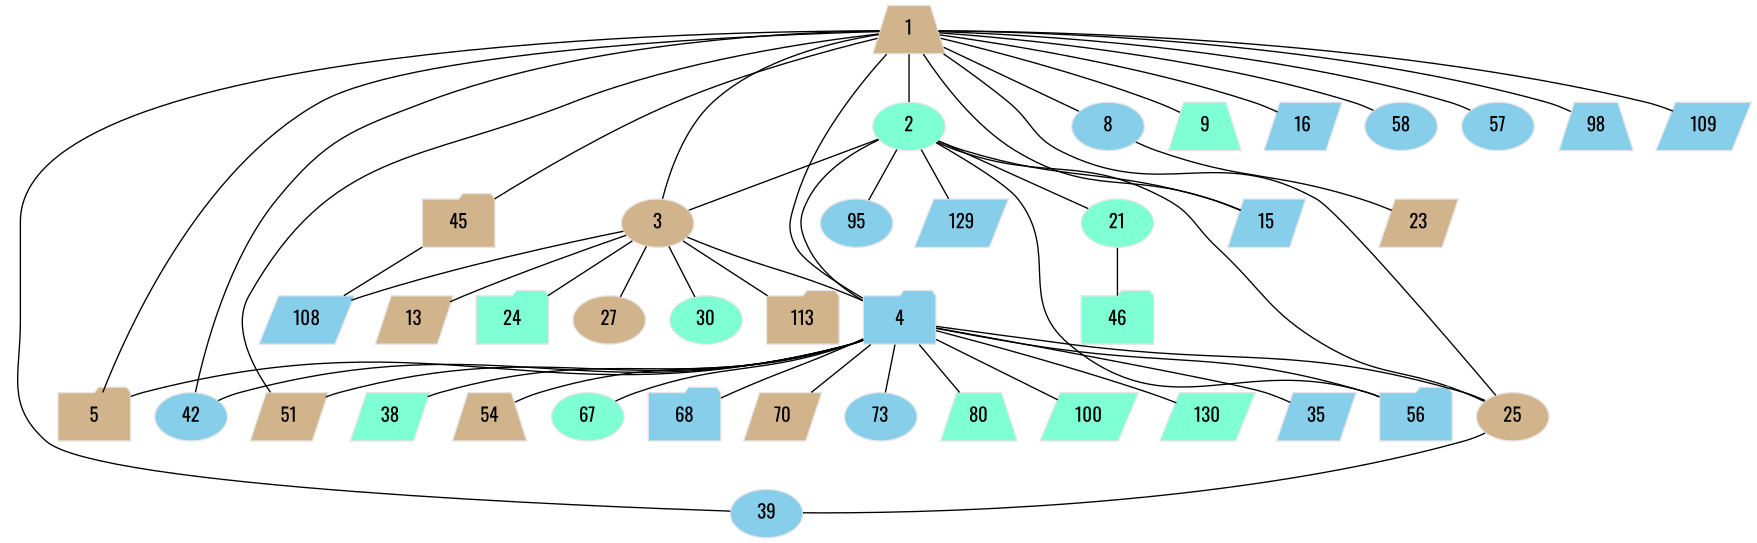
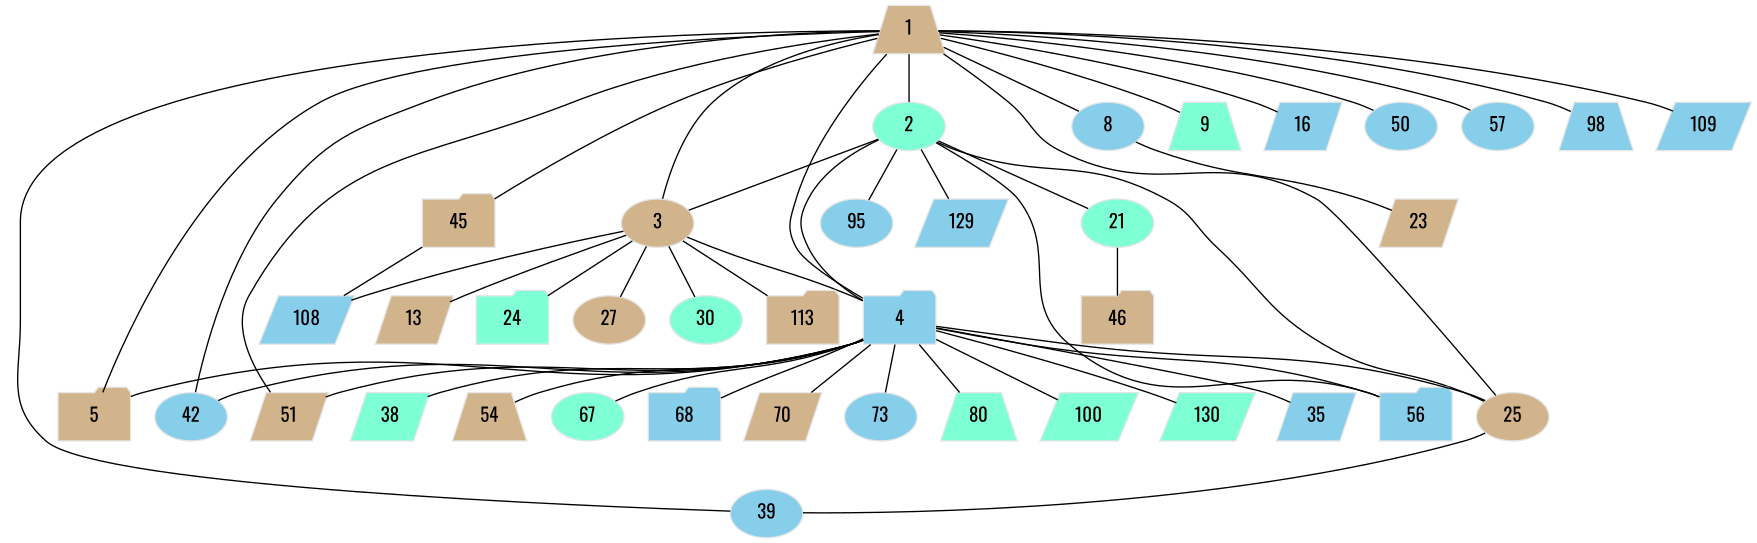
(1401, 126) -> (1401, 126)
(1267, 223) -> none
(1117, 320) -> (1117, 320)
